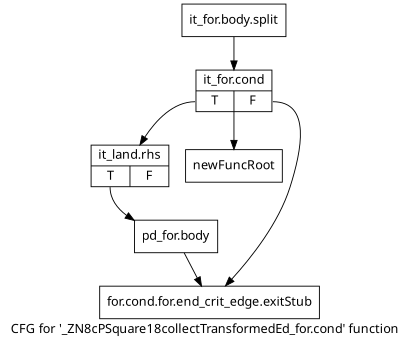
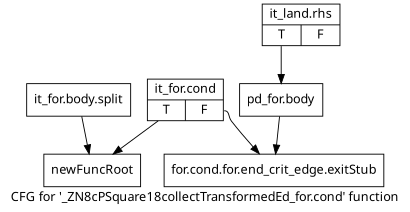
(234, 49) -> (85, 131)
(166, 113) -> none
